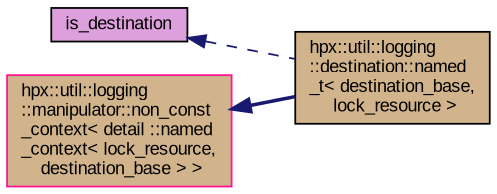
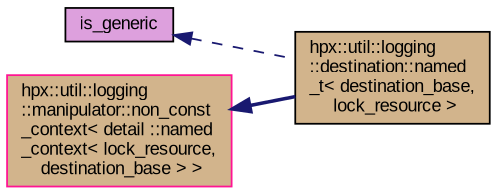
(119, 25) -> (119, 25)
